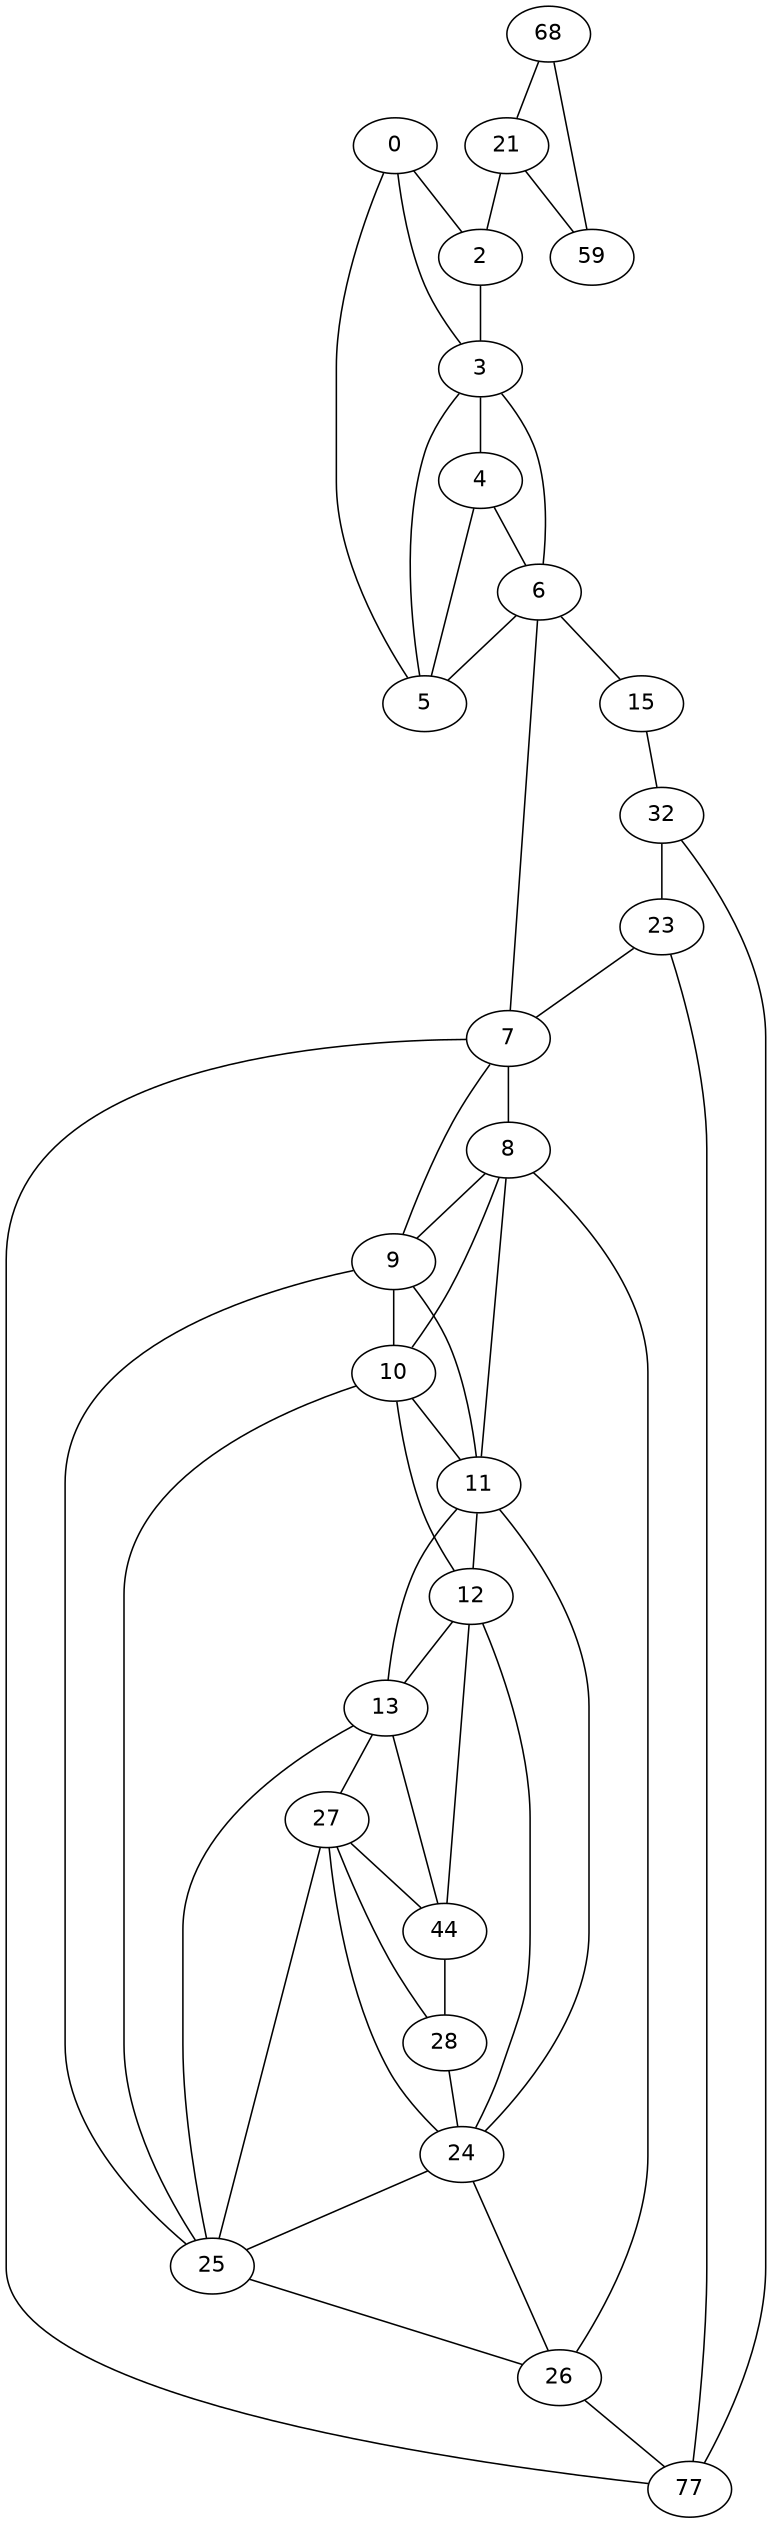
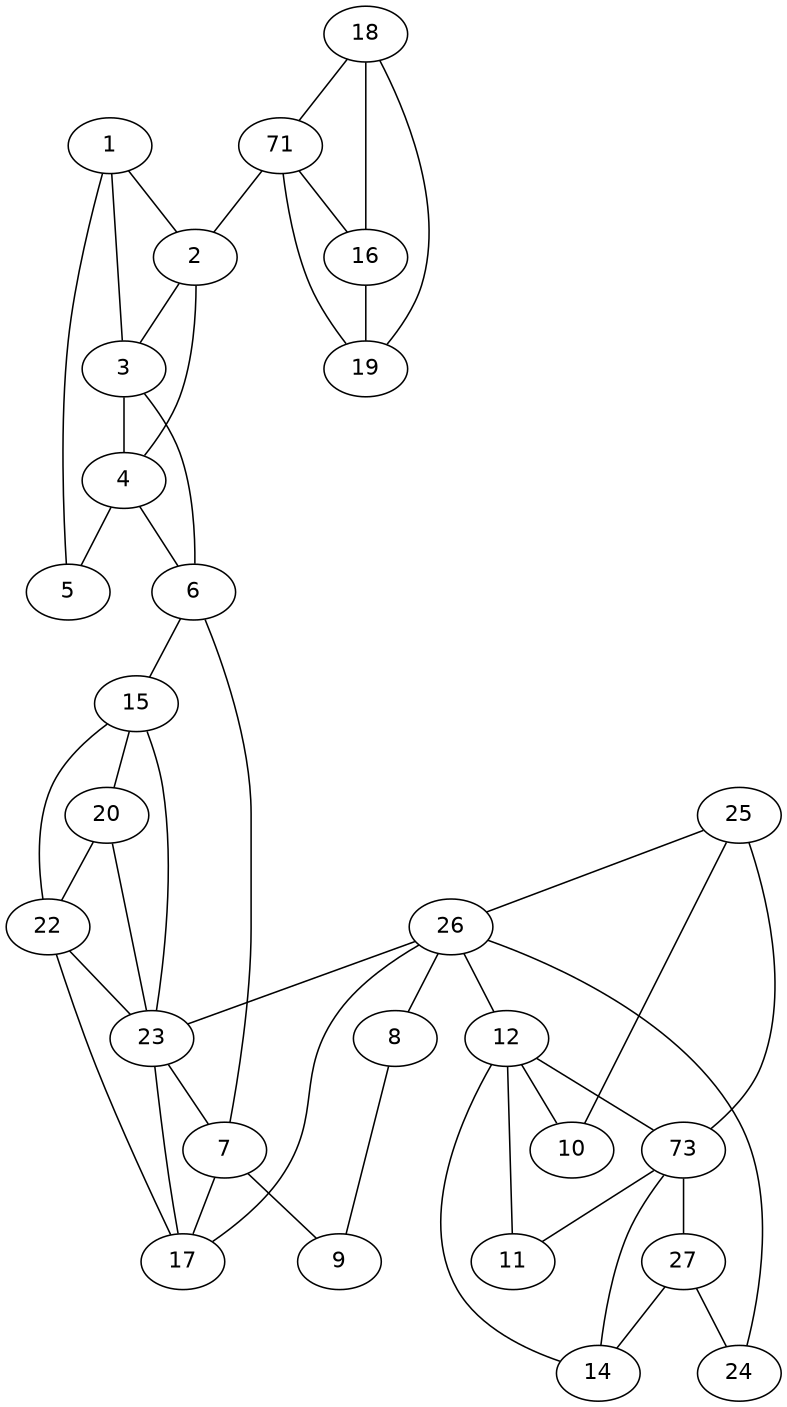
(549, 34) -> (366, 34)
(395, 146) -> (110, 146)
(507, 146) -> (281, 146)
none -> (366, 257)
(592, 257) -> (366, 369)
none -> (186, 376)
(412, 530) -> none
(482, 648) -> none
none -> (107, 815)
(662, 815) -> (48, 927)
none -> (168, 870)
none -> (301, 983)
(508, 1094) -> none
(462, 1266) -> none
(494, 1317) -> none
(394, 1318) -> none
(457, 1367) -> none
(436, 1429) -> none
(65, 1692) -> none
(386, 1708) -> (684, 1150)
(589, 1824) -> none
(530, 1877) -> (479, 983)
(445, 1931) -> (598, 1373)
(270, 2043) -> none
(445, 2043) -> none
(337, 2210) -> none
(690, 2489) -> (183, 1262)
